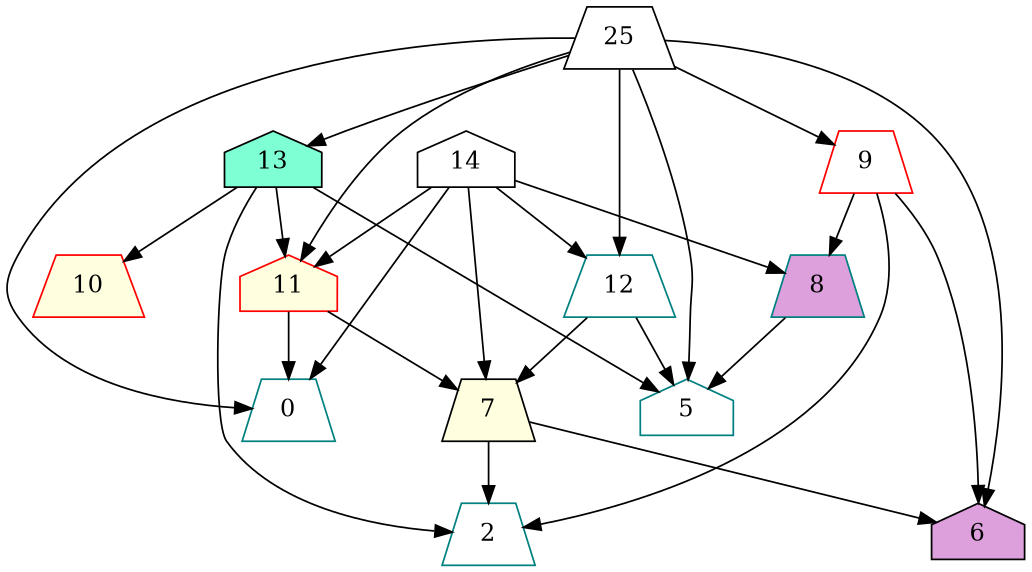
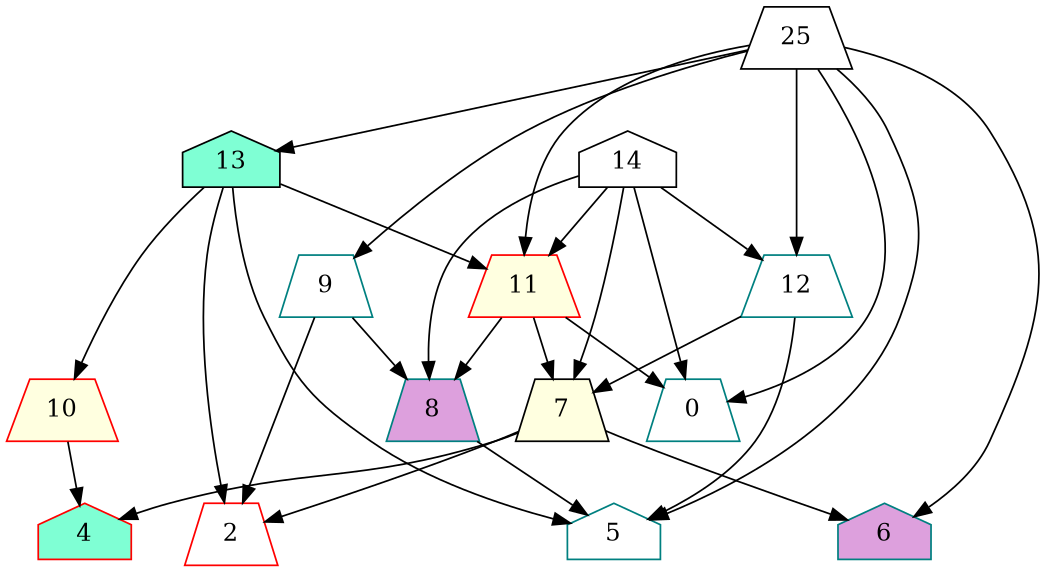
(866, 162) -> (326, 286)
(289, 286) -> (524, 286)
(960, 332) -> none
none -> (484, 341)
none -> (85, 534)
(489, 534) -> (231, 534)
(978, 534) -> (885, 534)
